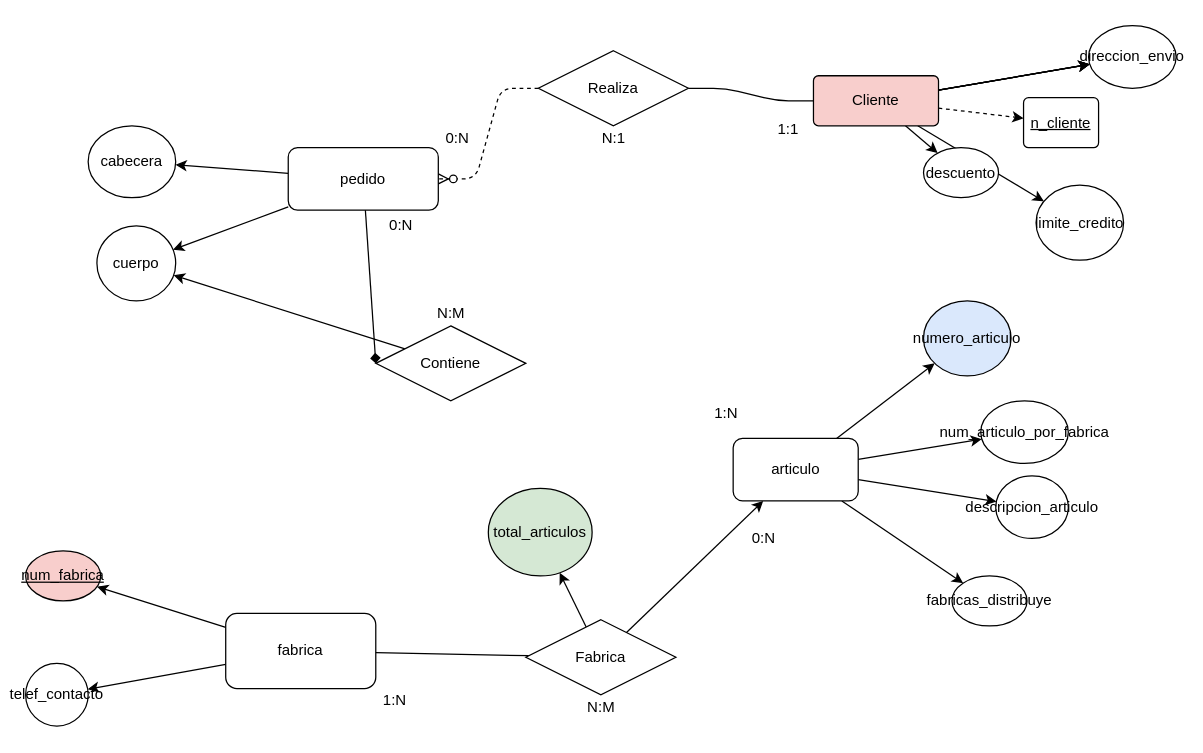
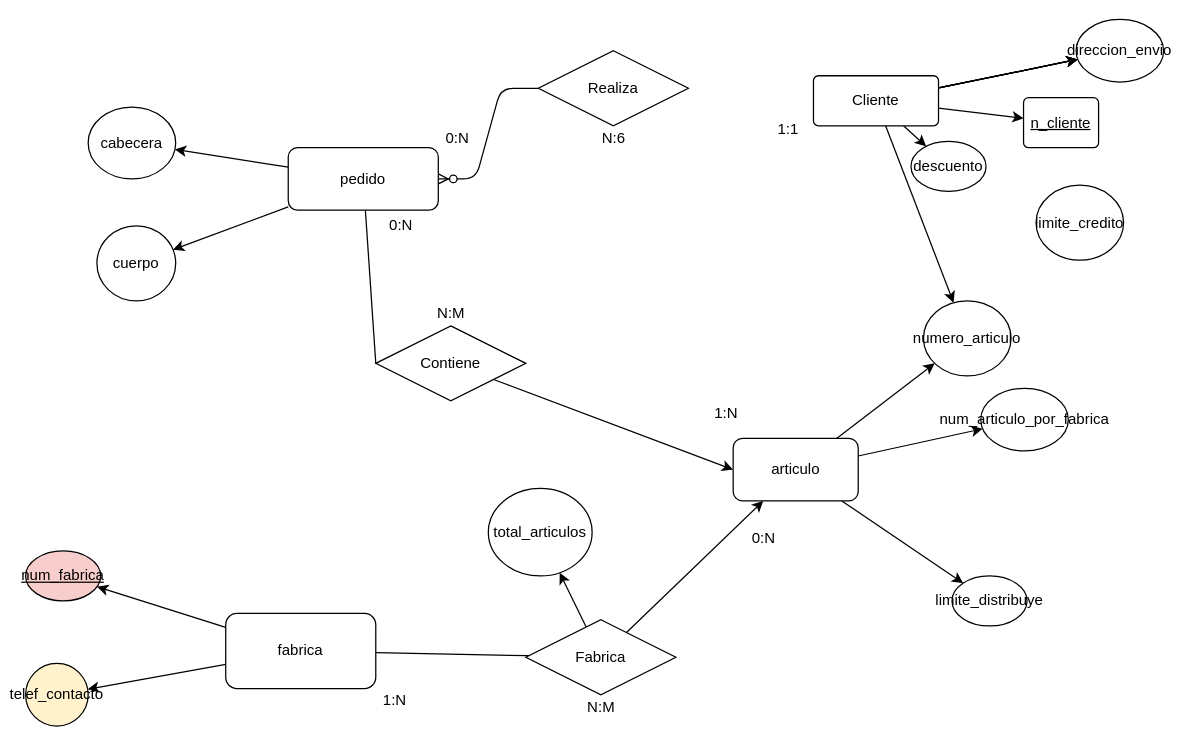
(1132, 57) -> (1119, 51)
(751, 94) -> none
(876, 101) -> (876, 101)
(977, 113) -> (977, 113)
(490, 125) -> (490, 125)
(614, 138) -> (614, 138)
(132, 162) -> (132, 143)
(961, 173) -> (948, 166)
(1006, 179) -> (918, 210)
(293, 313) -> (609, 423)
(967, 338) -> (967, 338)
(375, 353) -> (375, 357)
(1024, 432) -> (1024, 419)
(922, 490) -> none
(1032, 507) -> none
(540, 532) -> (540, 532)
(989, 601) -> (989, 601)
(57, 694) -> (57, 694)
